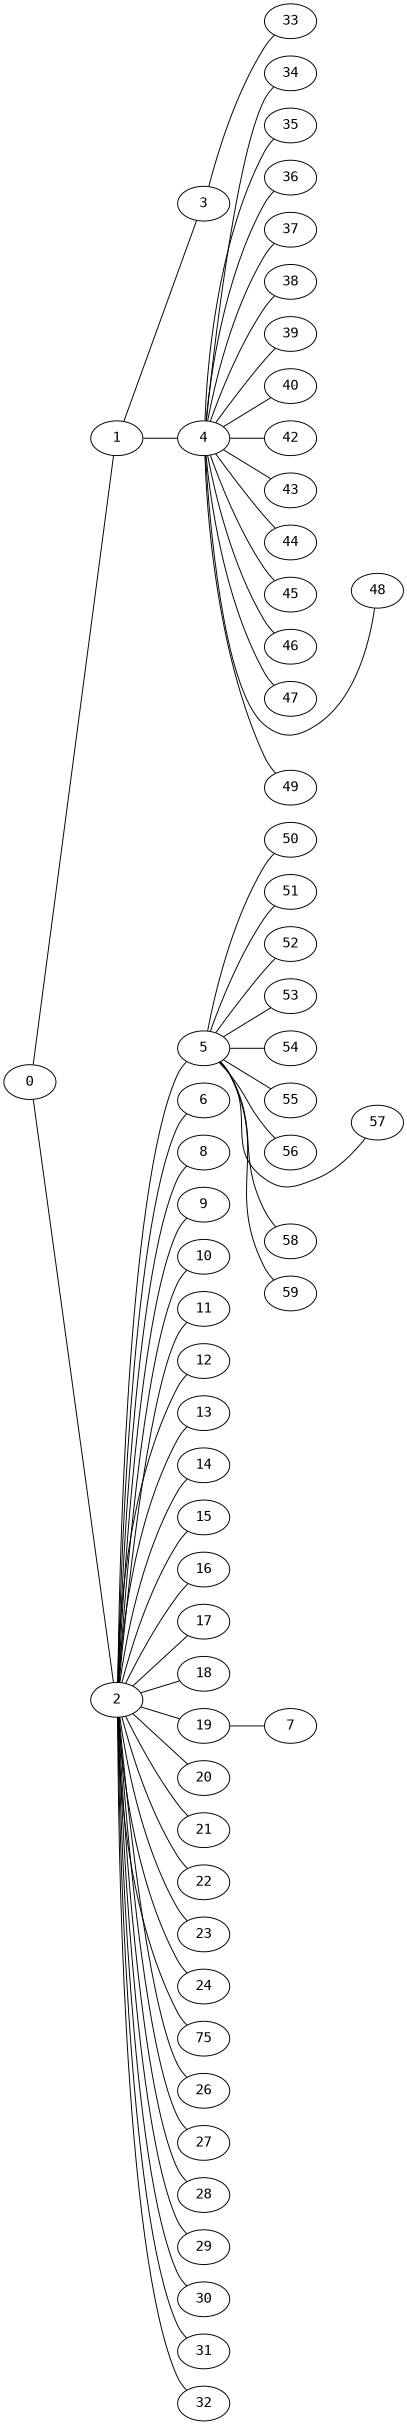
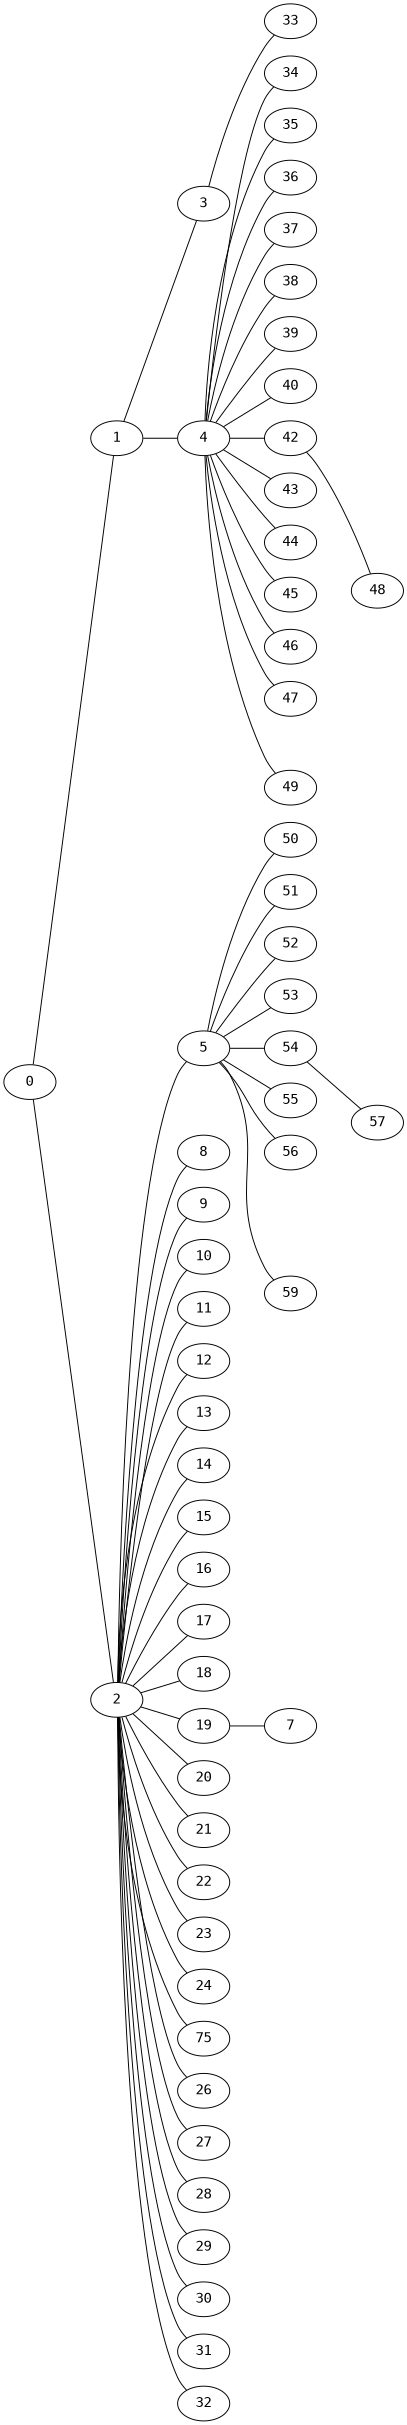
(252, 708) -> (343, 510)
(204, 1100) -> none
(261, 1175) -> (334, 1085)
(291, 1241) -> none
